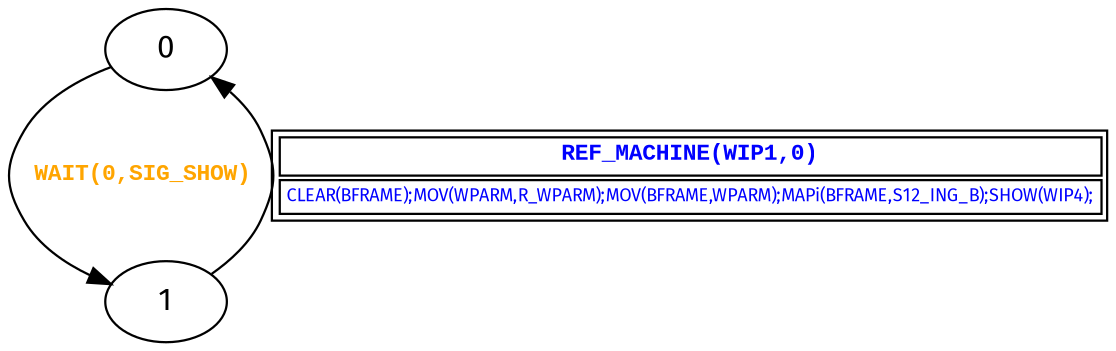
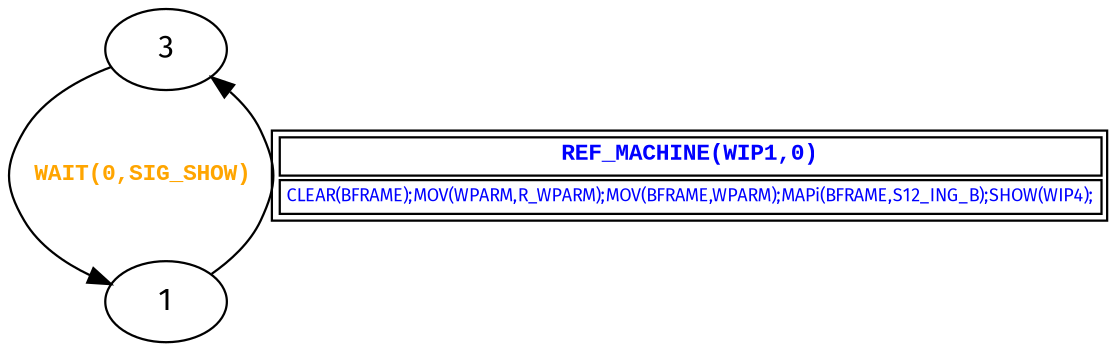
(166, 50) -> (166, 50)
